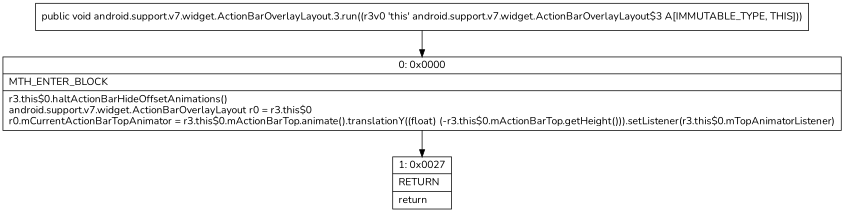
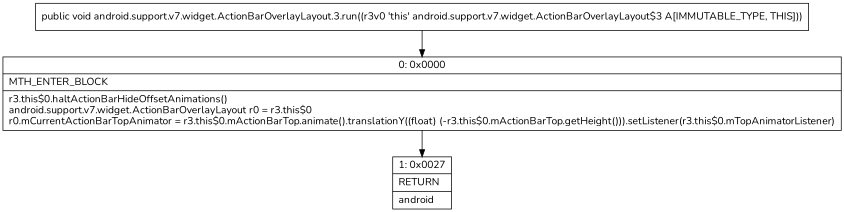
(413, 200) -> (417, 200)
